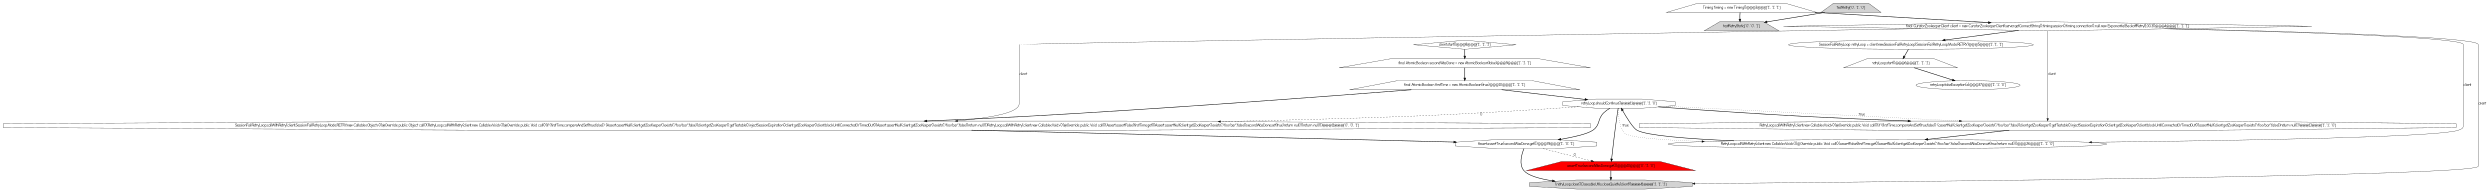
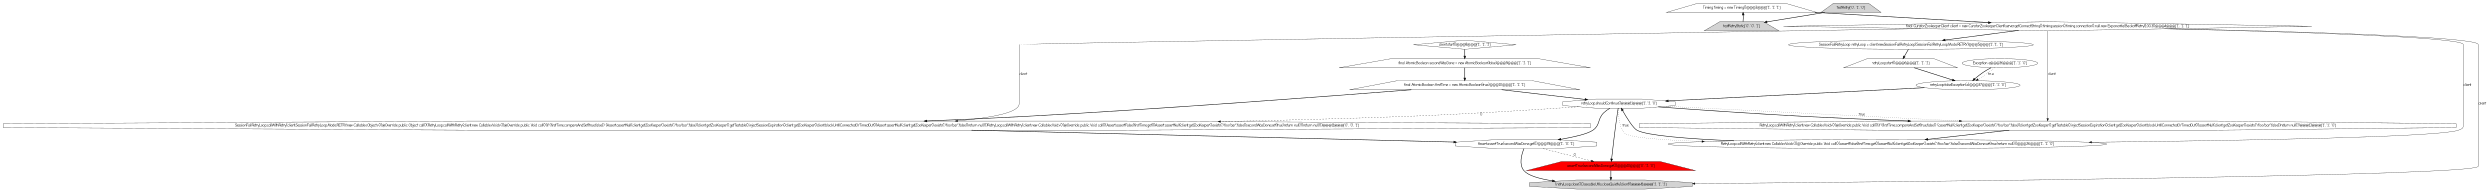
(1740, 16) -> (1743, 18)
none -> (2000, 63)
none -> (1796, 94)
